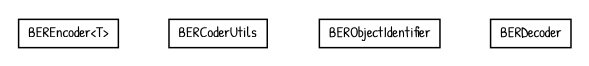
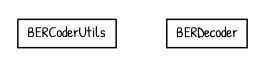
(68, 33) -> none
(379, 33) -> none
